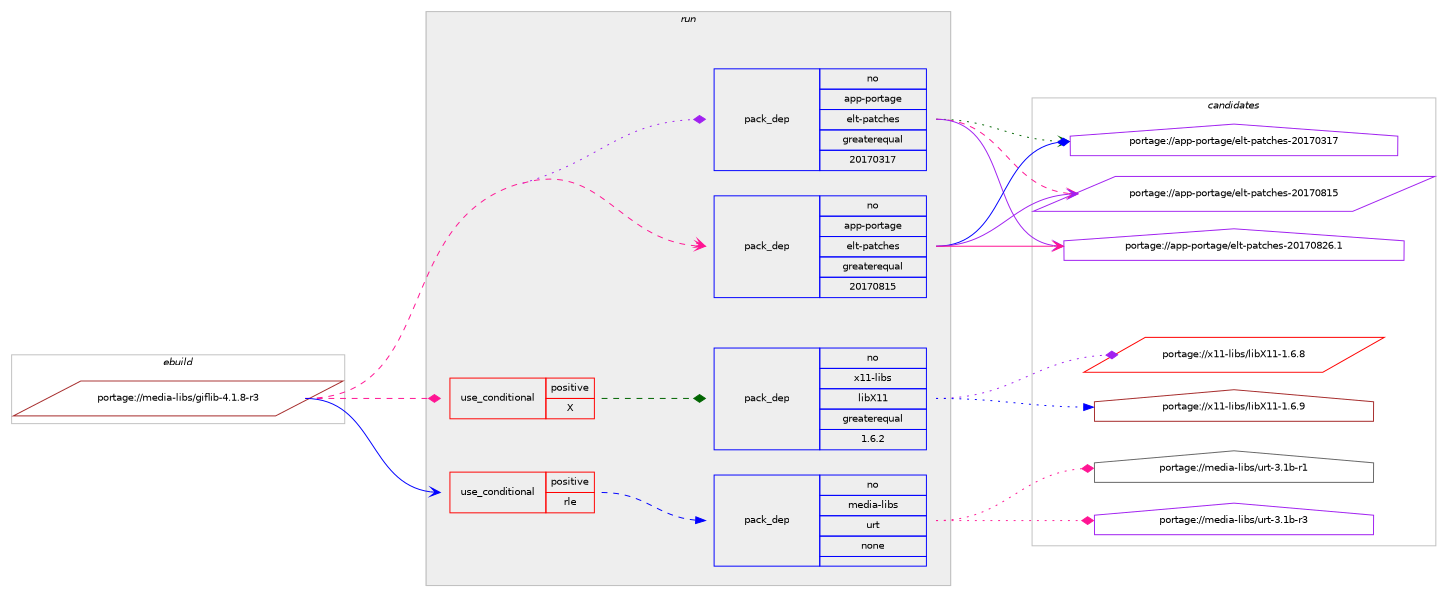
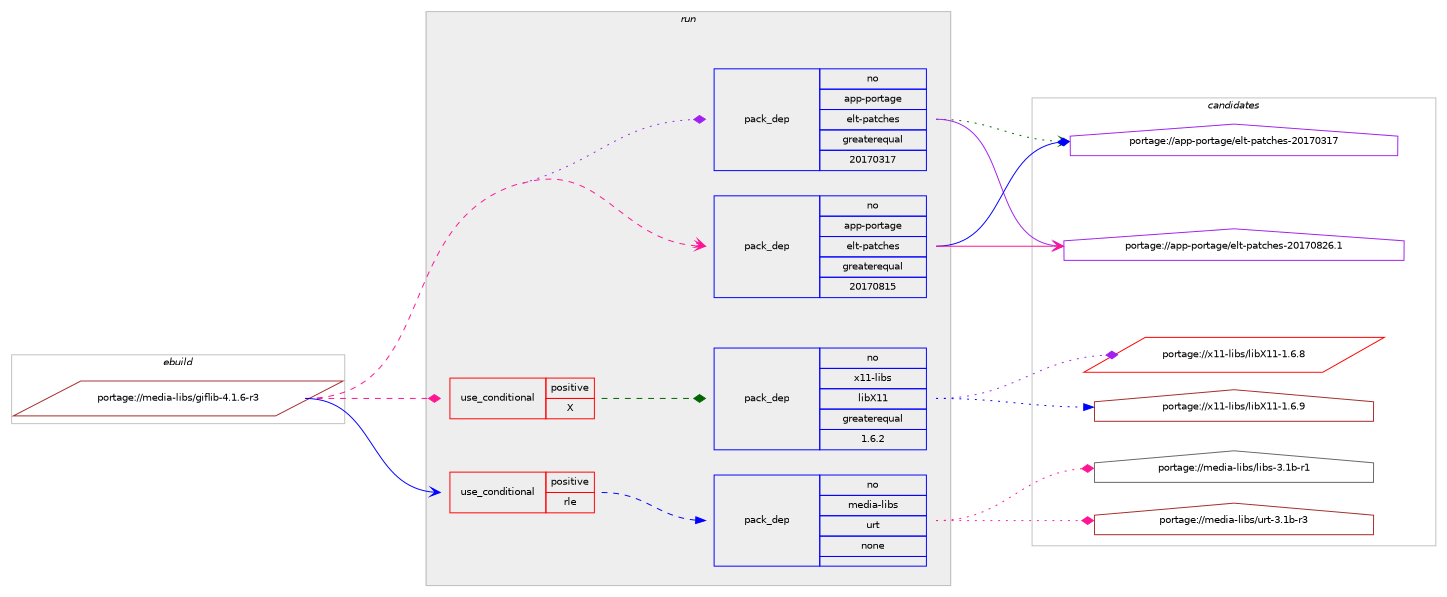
(1234, 194) -> none
(178, 398) -> (178, 398)
(1234, 468) -> (1234, 468)
(1234, 521) -> (1234, 521)
